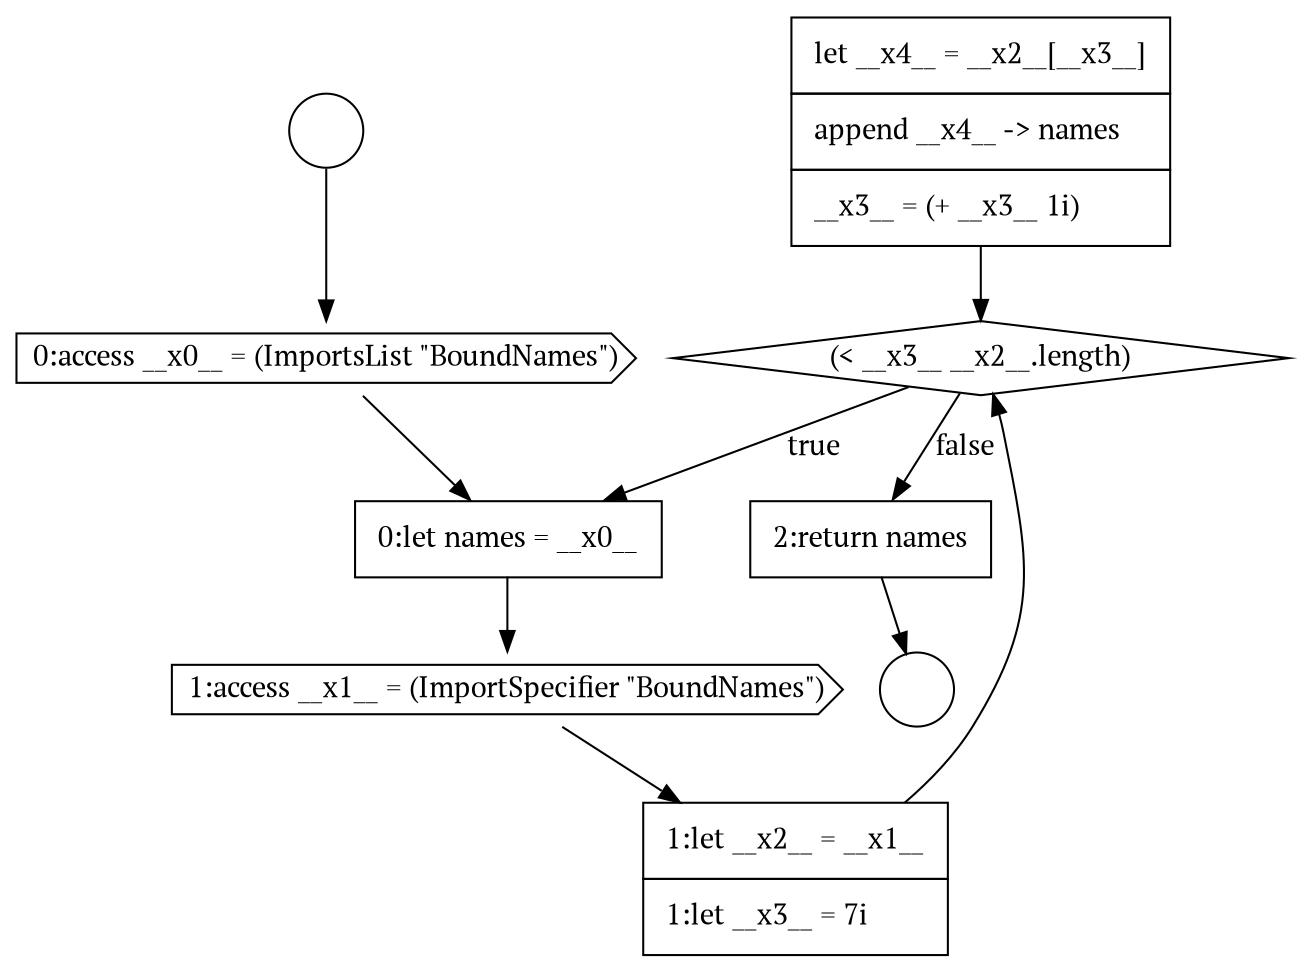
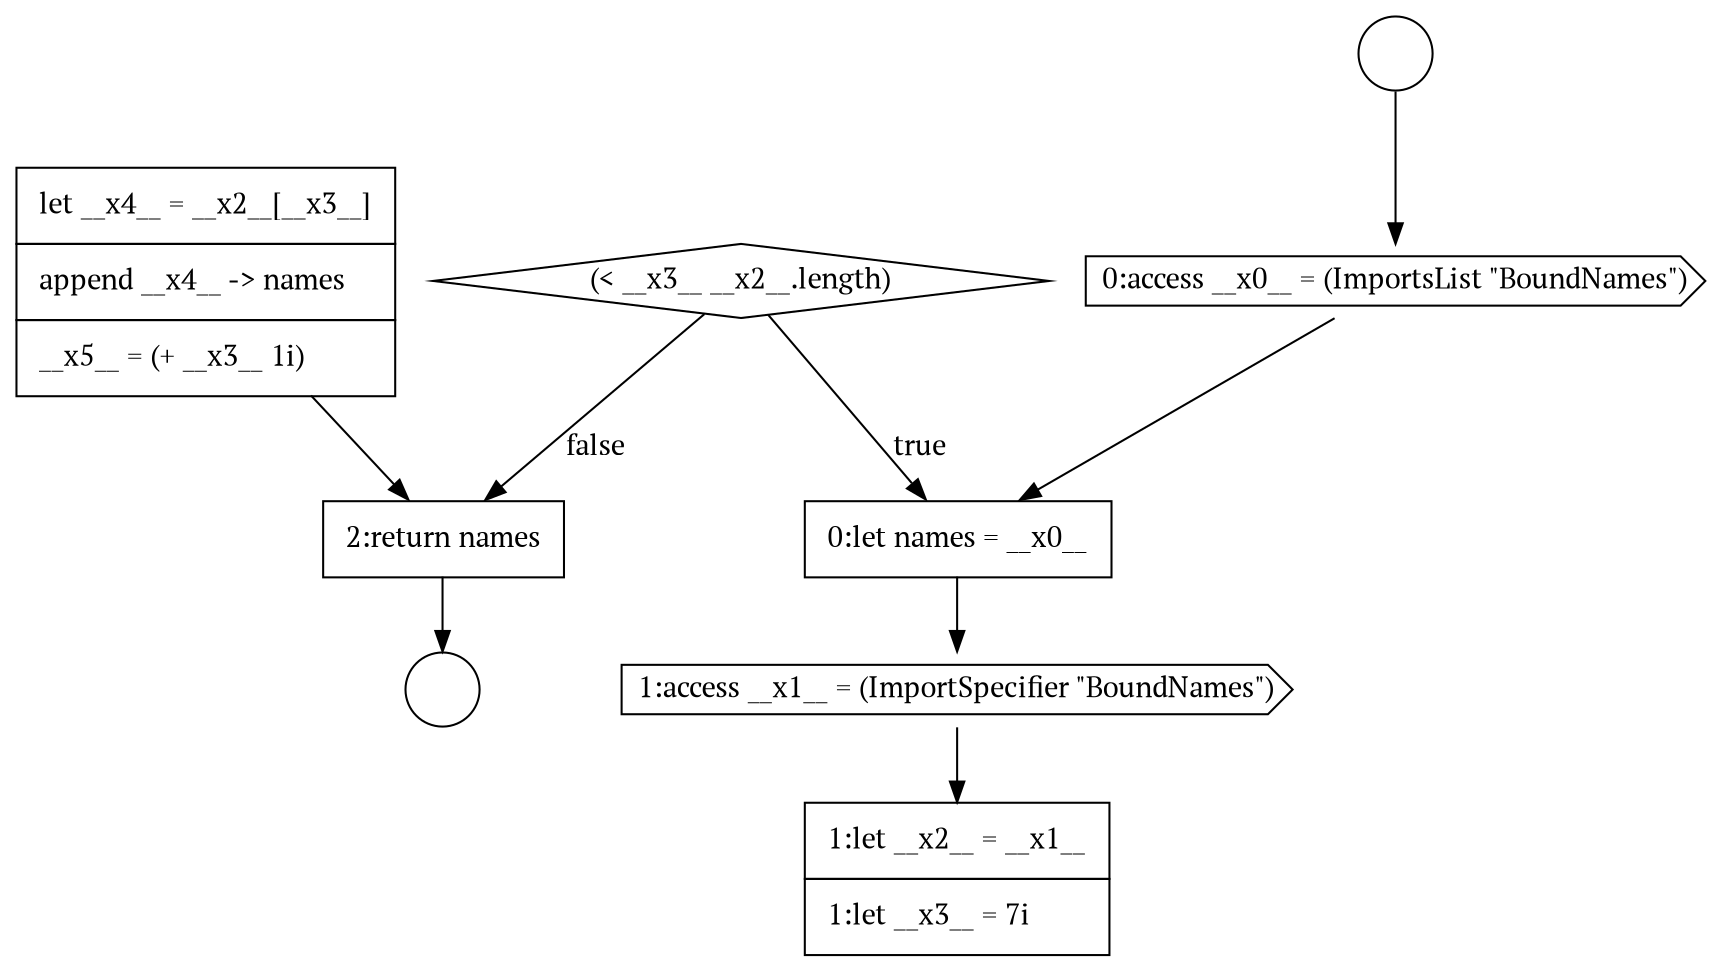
(948, 207) -> (173, 357)
(981, 272) -> (353, 440)
(1018, 625) -> none
